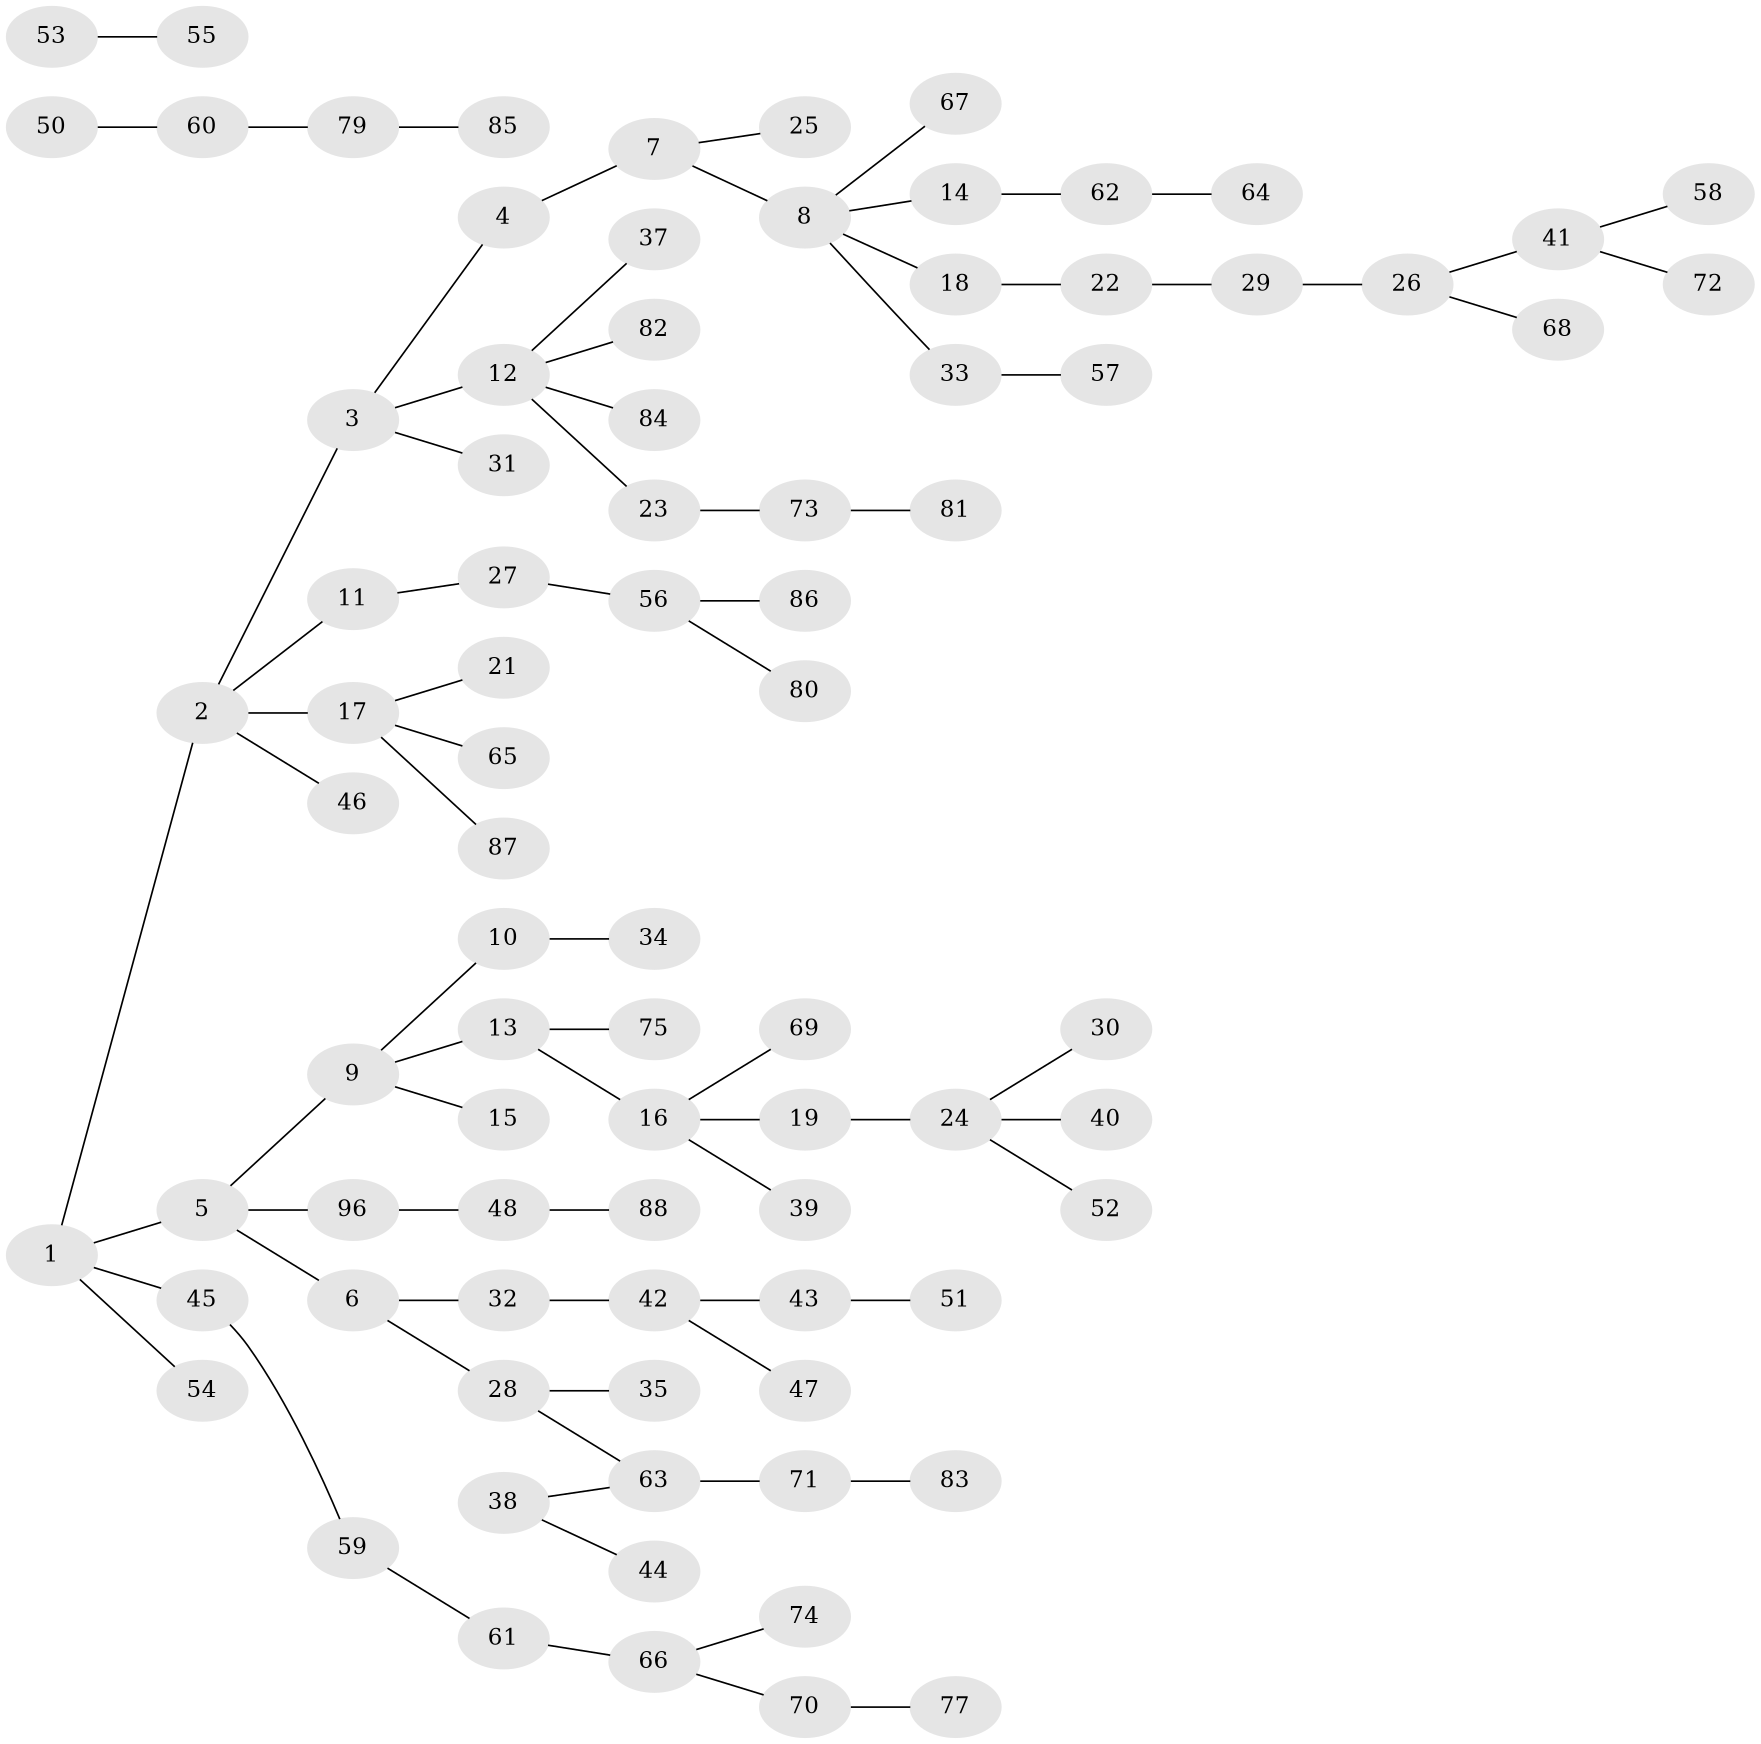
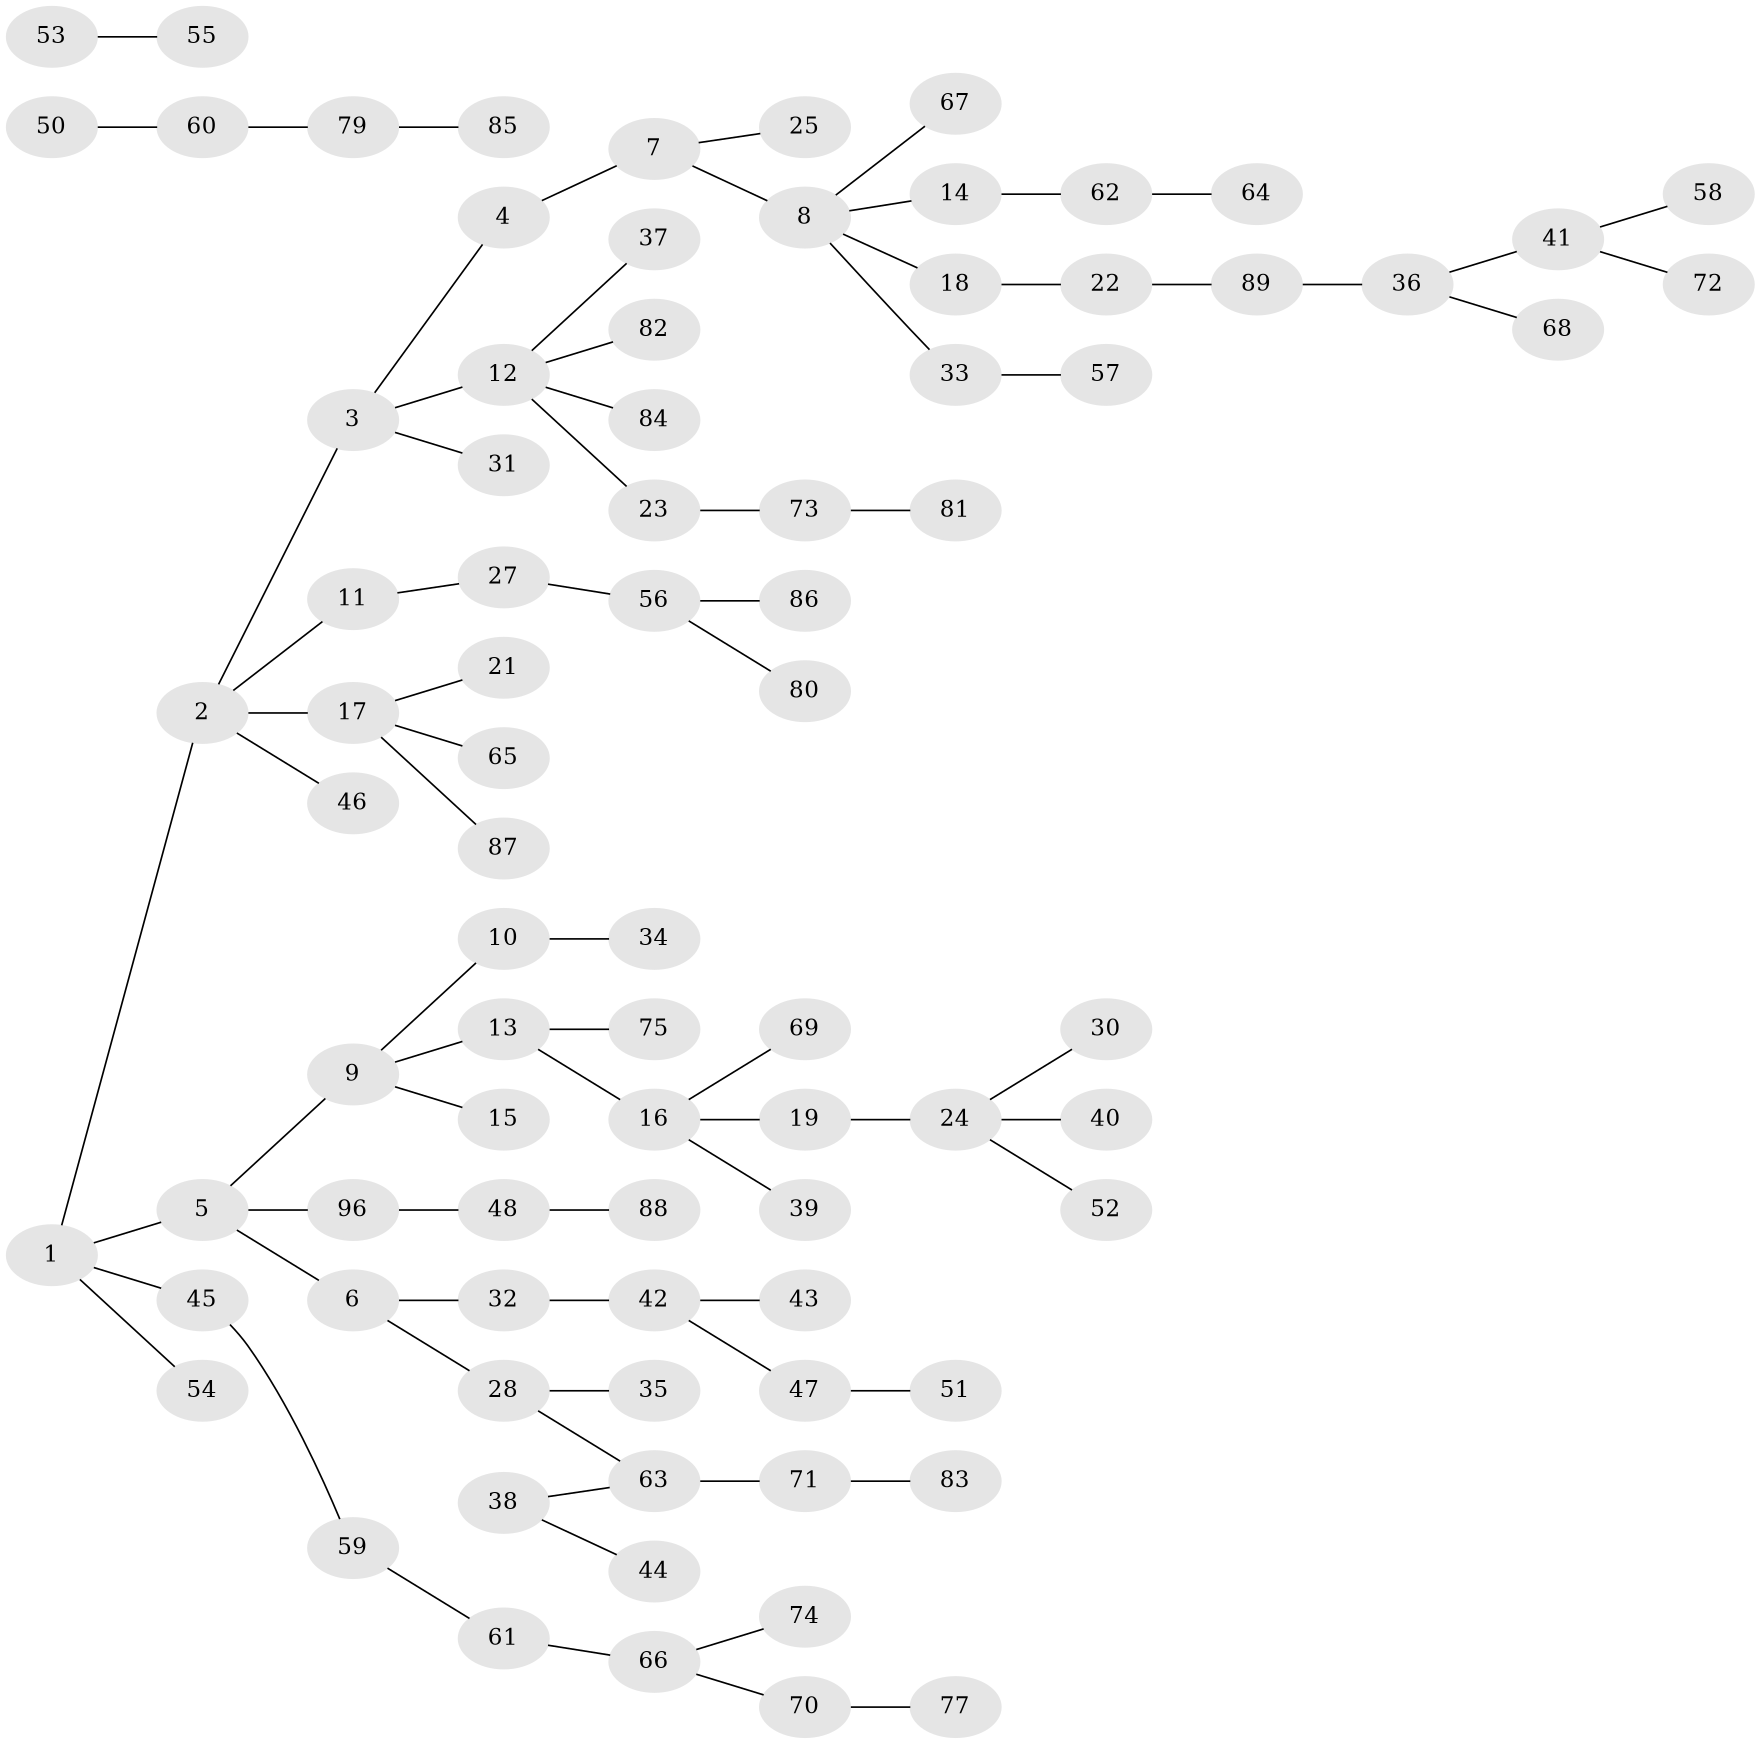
(1257, 285) -> (1257, 285)
(1408, 285) -> (1408, 285)
(881, 1300) -> (881, 1391)
